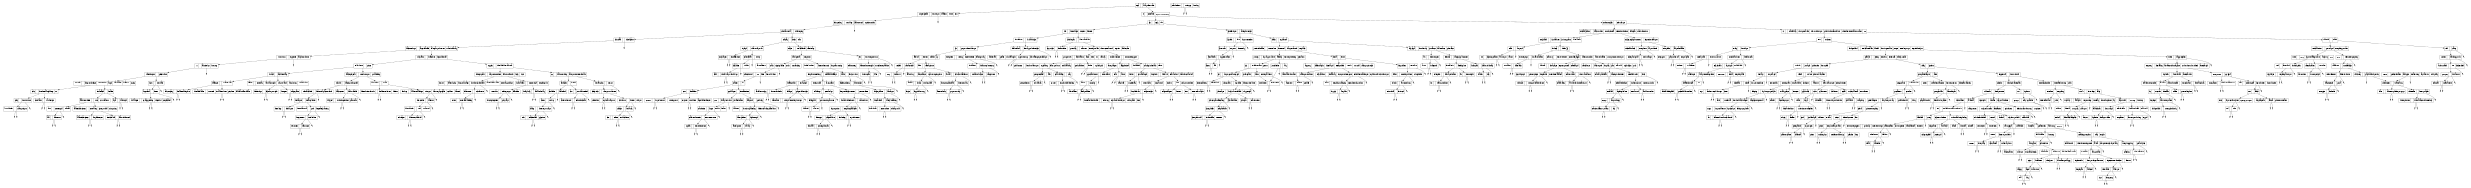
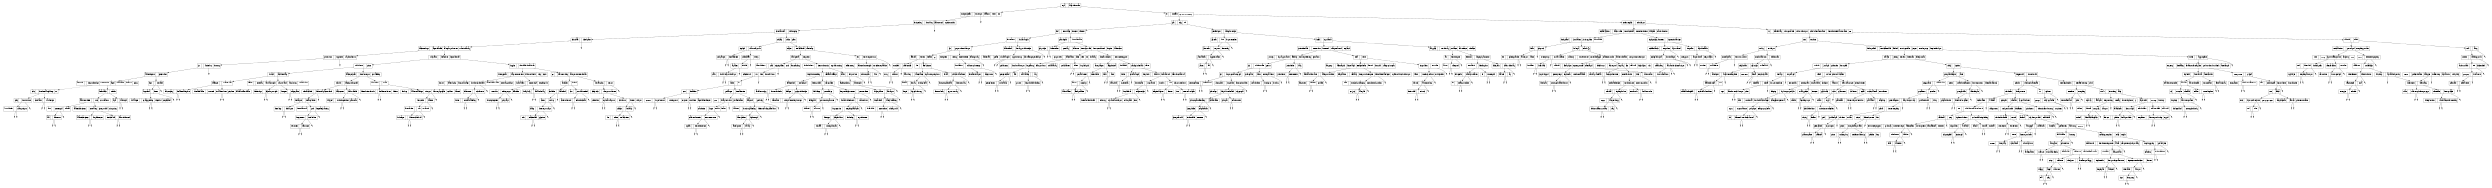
(1263, 78) -> (1262, 78)
(1576, 78) -> (1663, 70)
